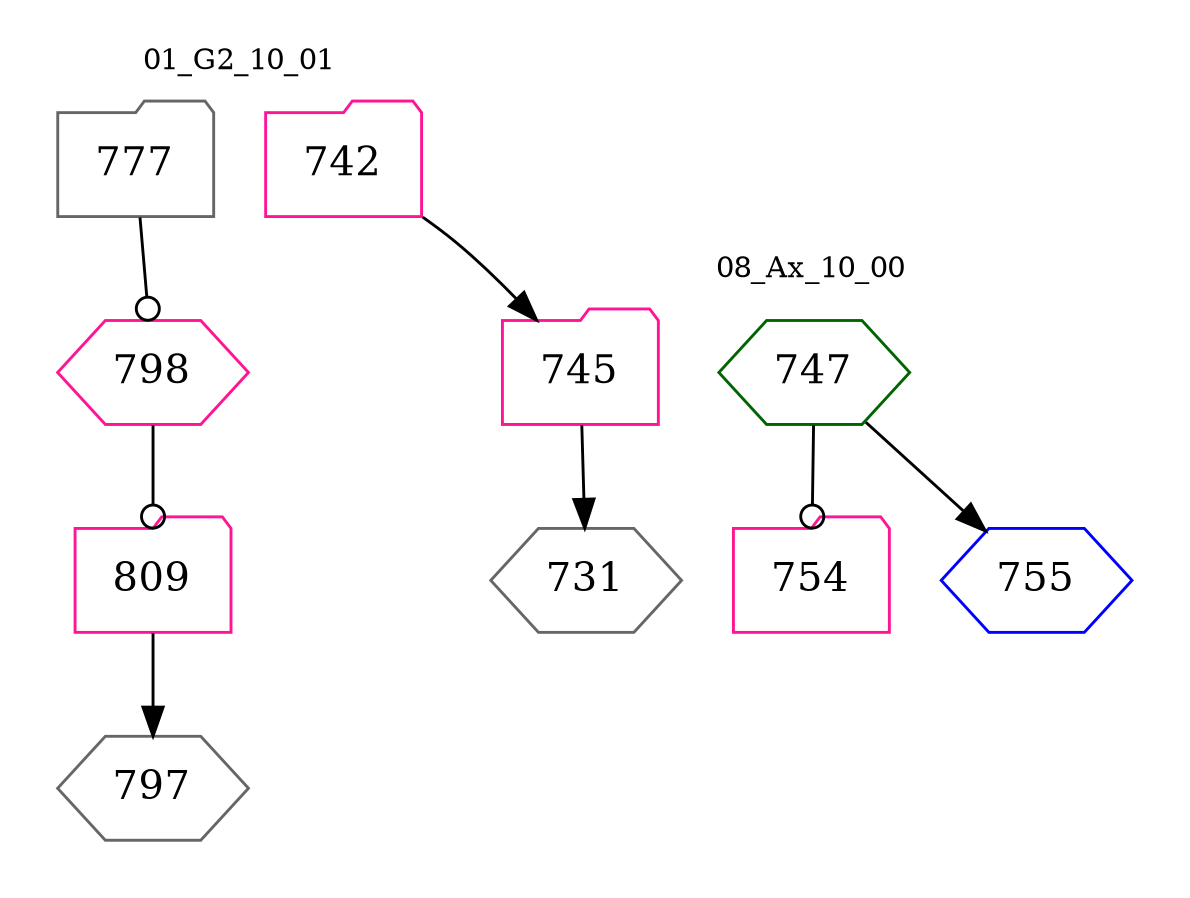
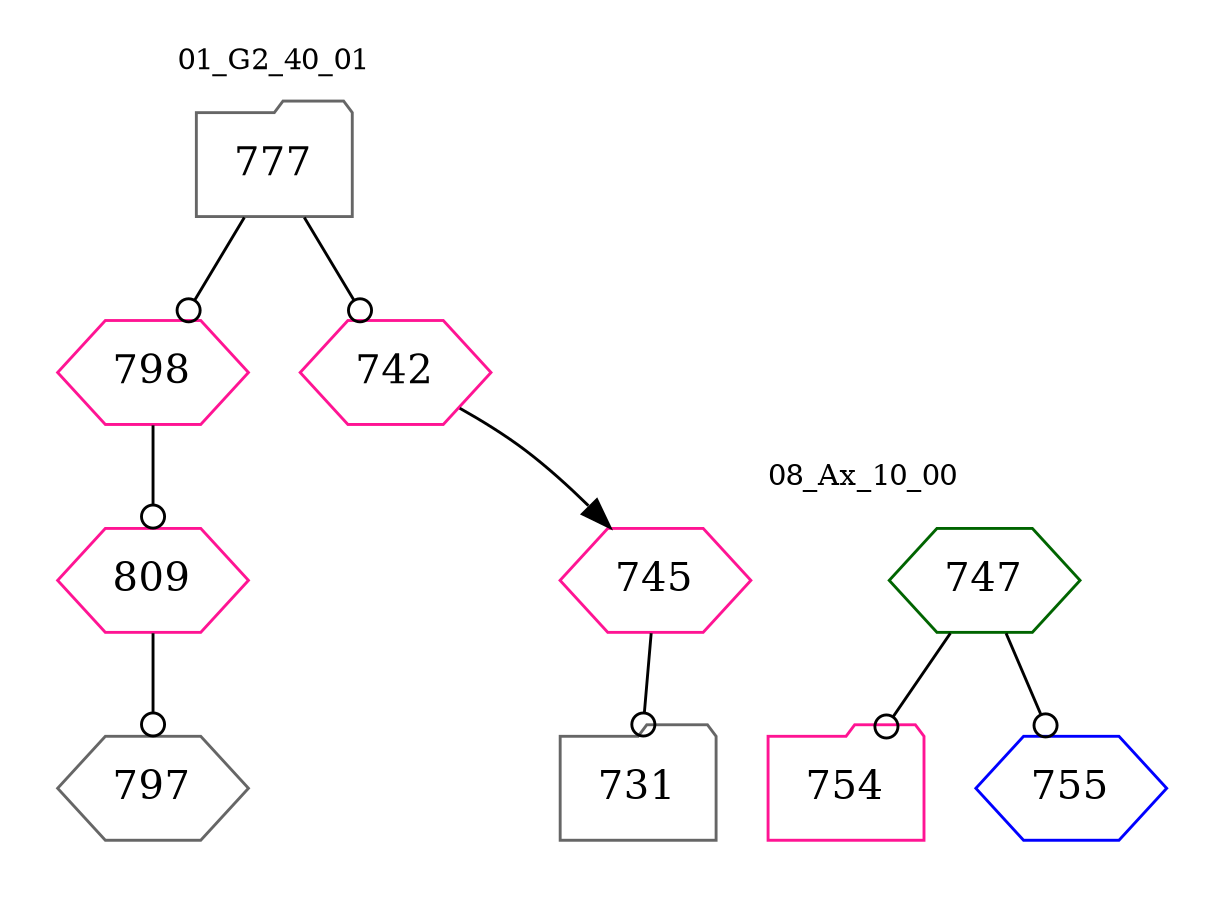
(240, 62) -> (274, 62)
(344, 165) -> (396, 372)
none -> (329, 259)
(580, 372) -> (655, 580)
(583, 462) -> (648, 673)
(914, 466) -> (1023, 674)
(153, 580) -> (153, 580)
(586, 580) -> (638, 788)
(153, 670) -> (153, 673)
